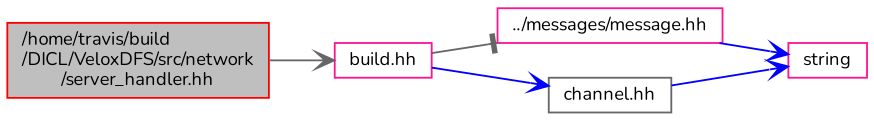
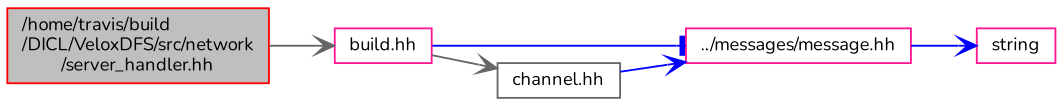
(460, 49) -> (554, 46)
(481, 75) -> (455, 60)
(720, 77) -> (644, 68)
